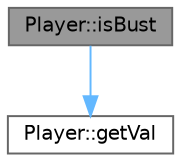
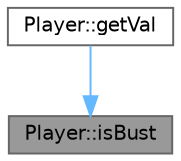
(91, 71) -> (91, 71)
